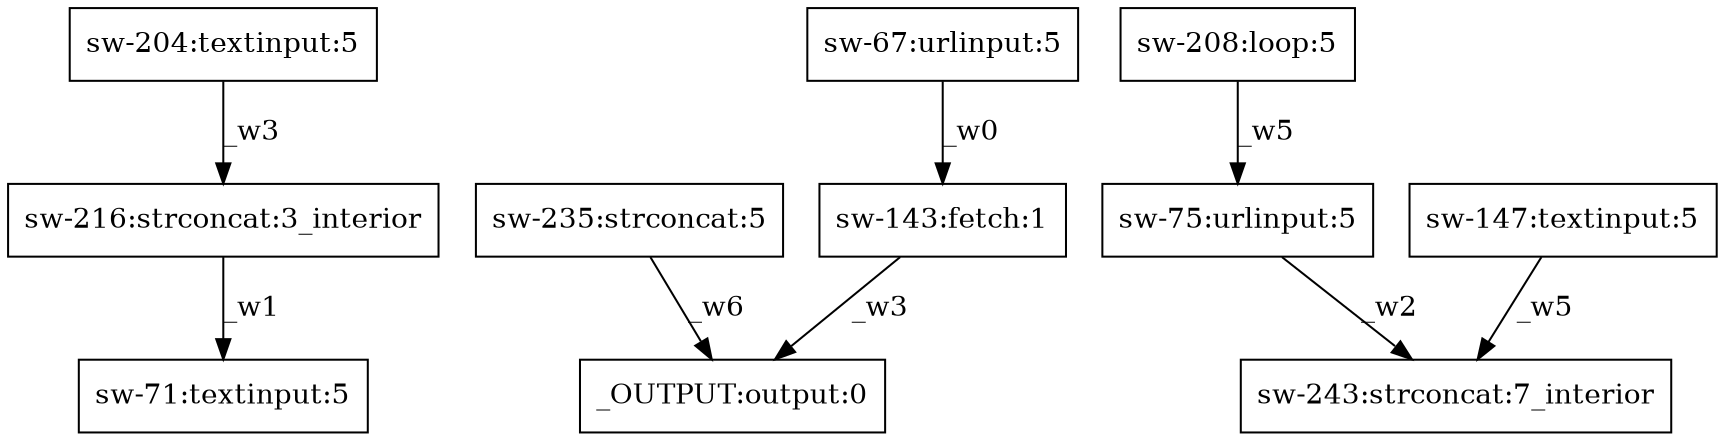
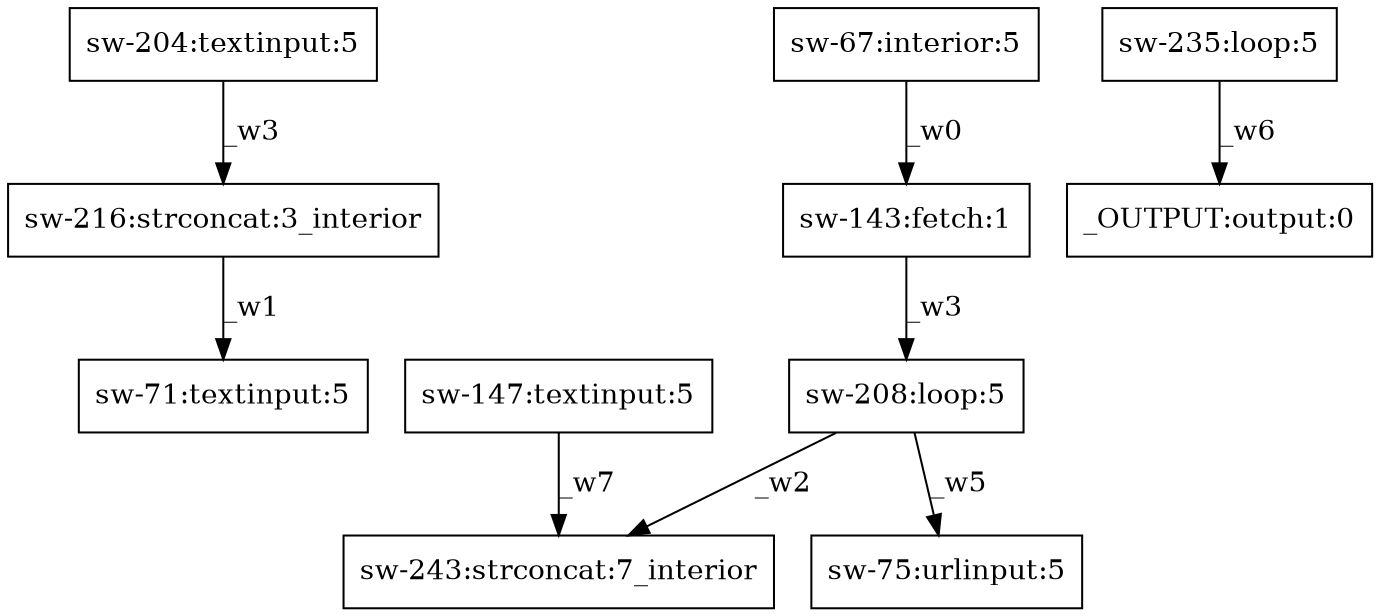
(943, 44) -> (906, 44)
(629, 220) -> (1220, 44)
(846, 302) -> (906, 298)
(1338, 302) -> (741, 480)
(1545, 308) -> (587, 484)
